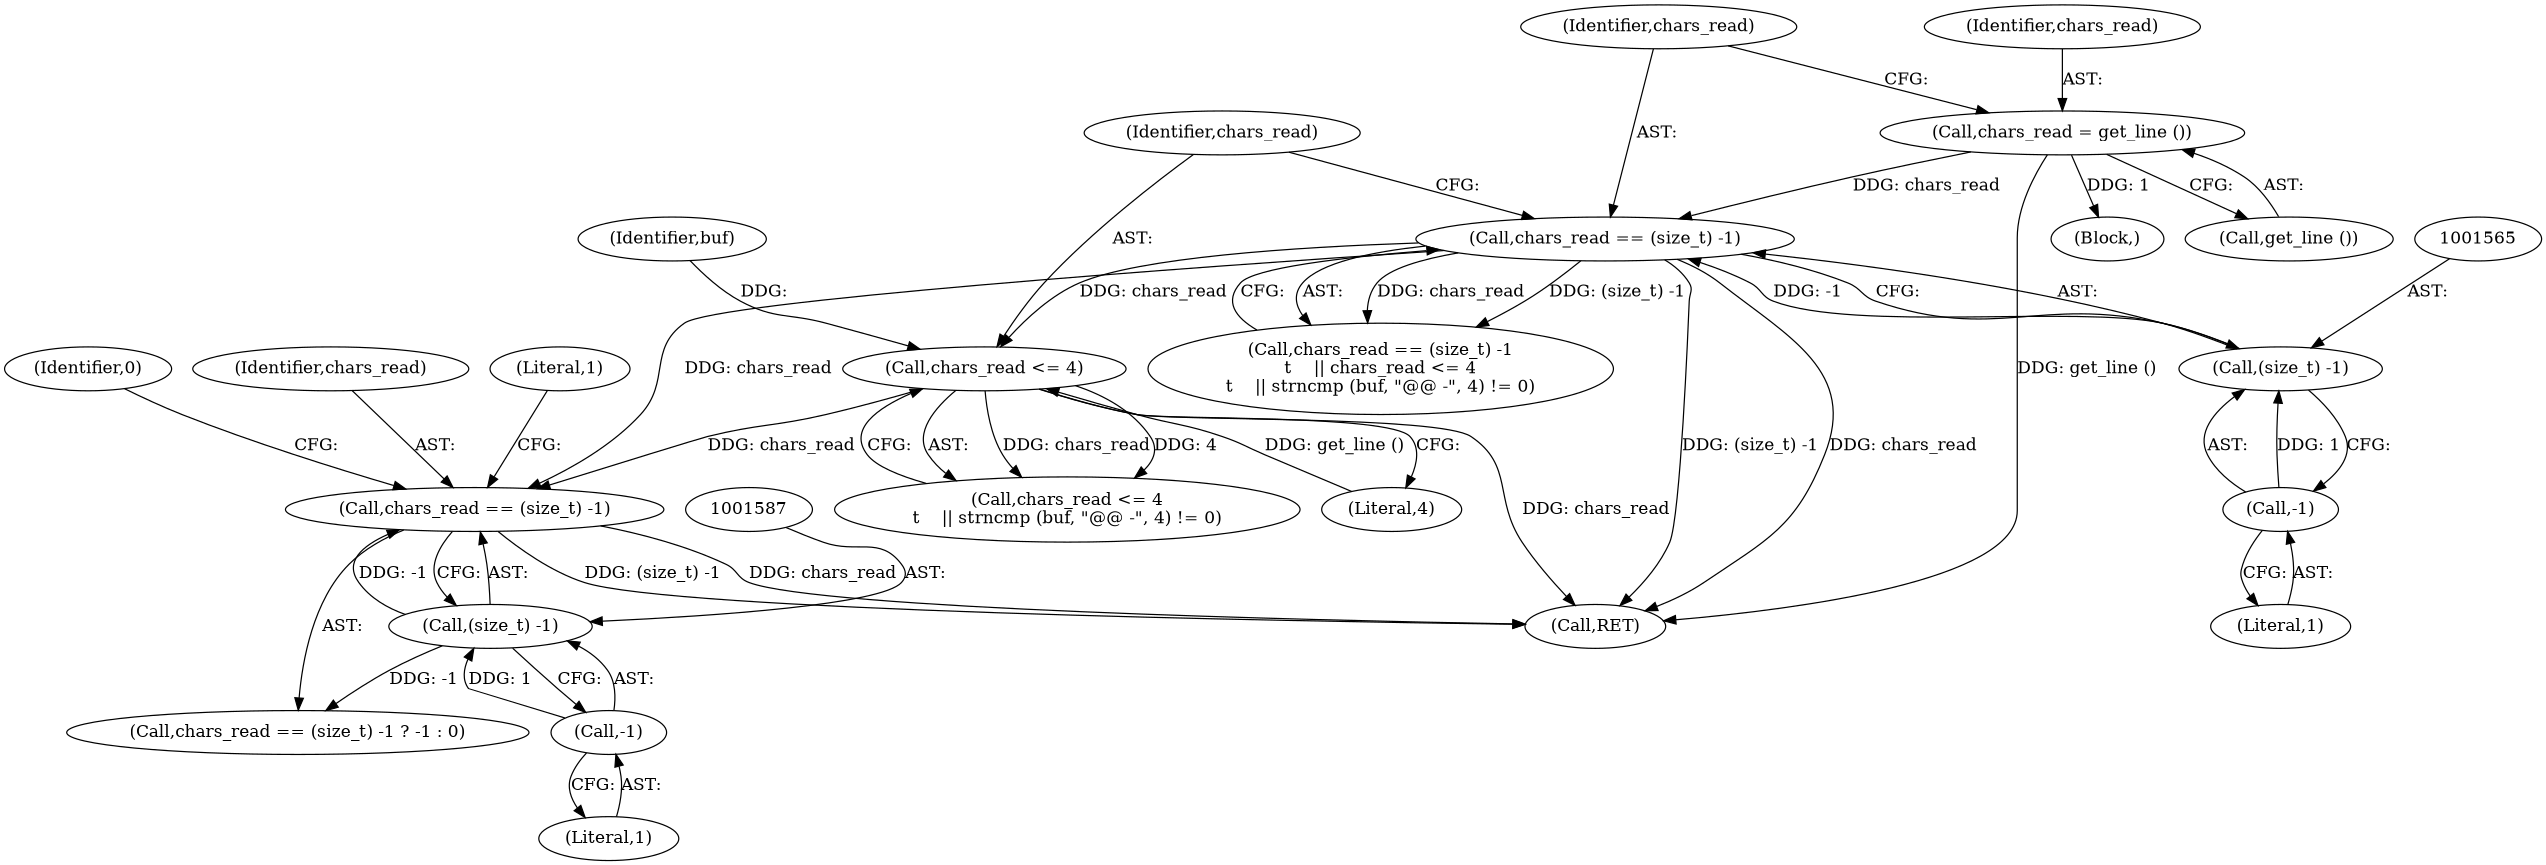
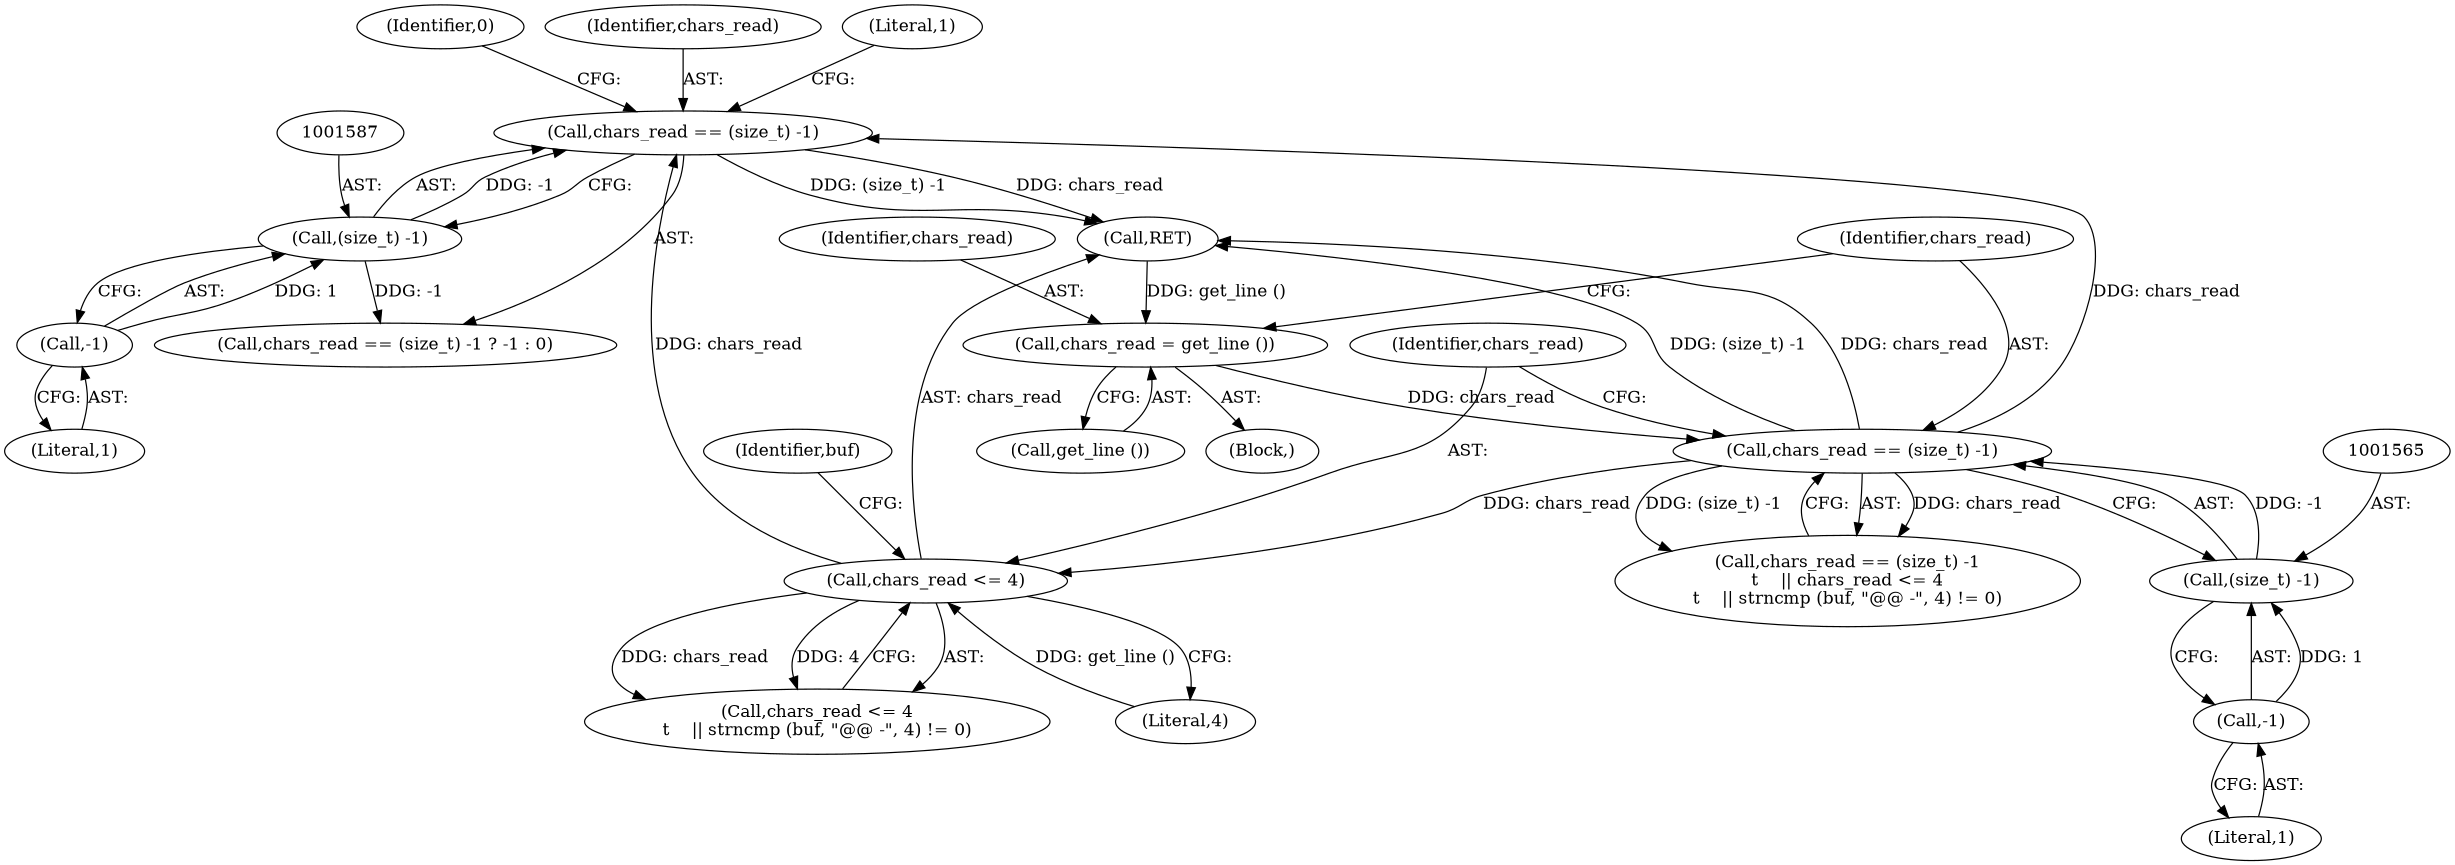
(2118, 186) -> (1244, 398)
(767, 292) -> (884, 504)
(1596, 510) -> (992, 398)
(2015, 516) -> (1147, 286)
